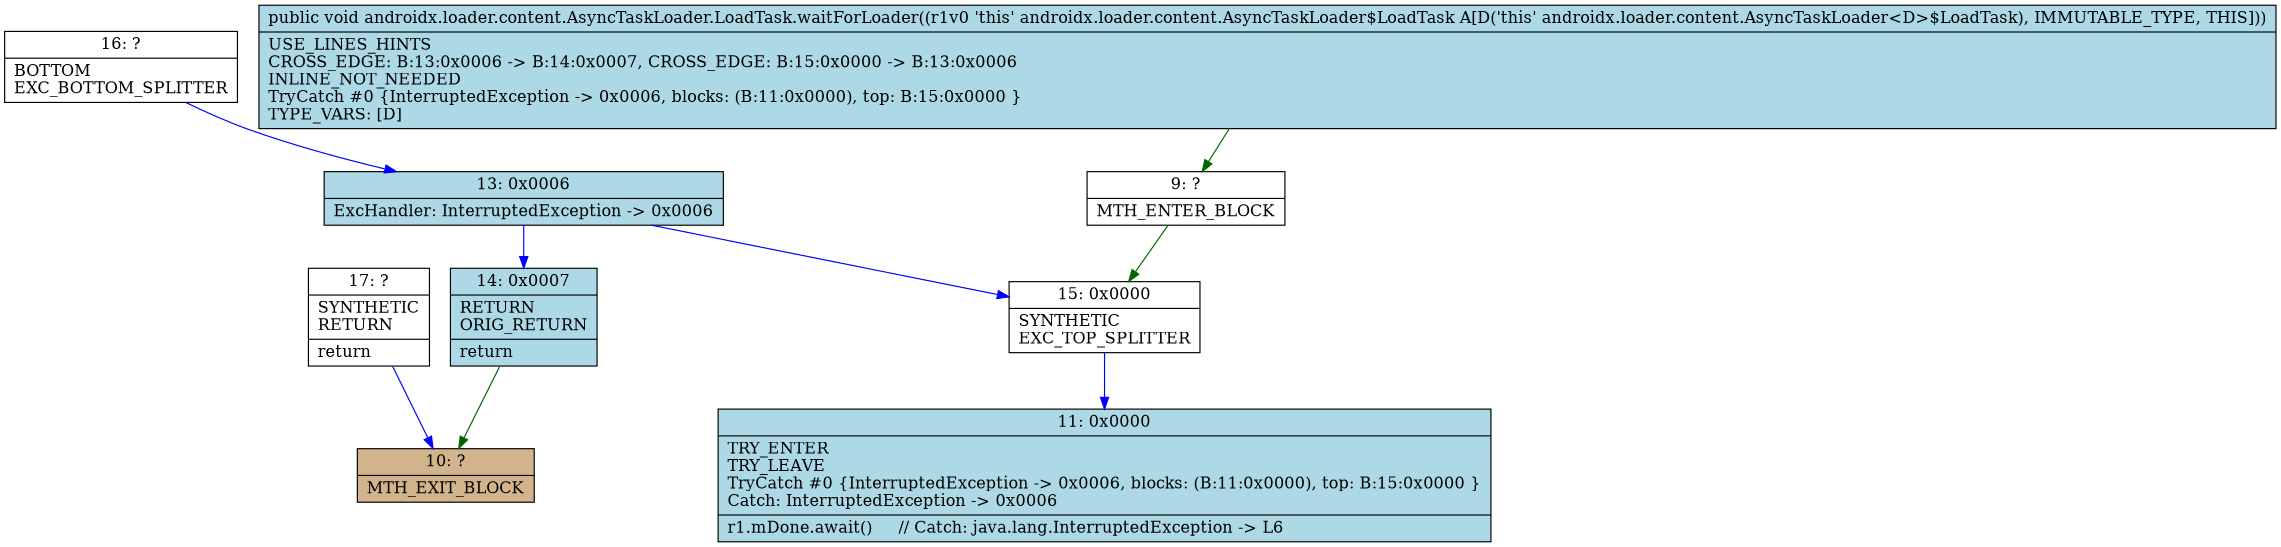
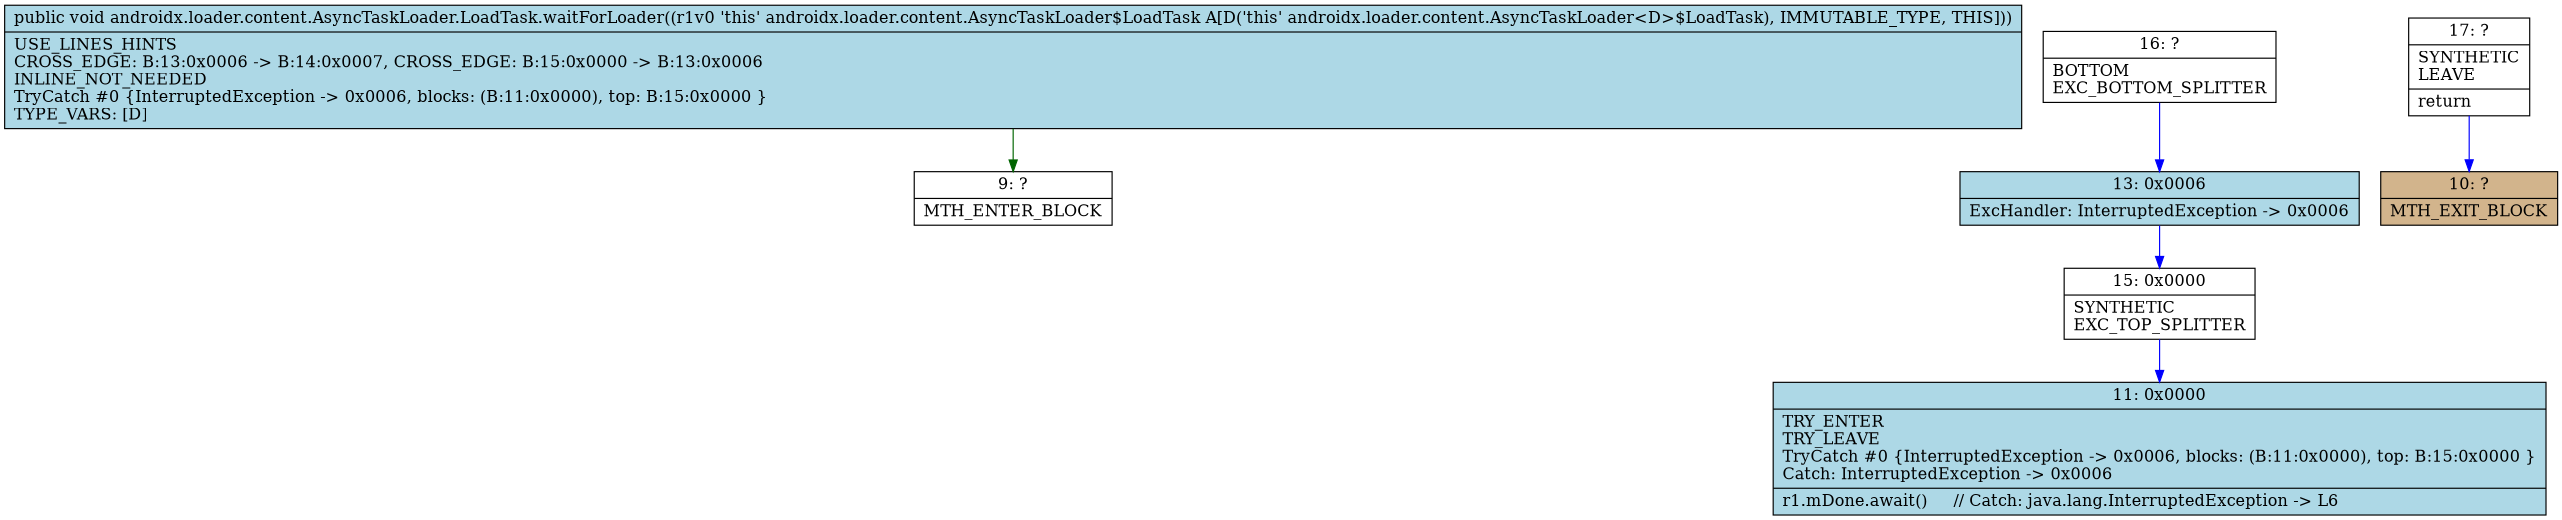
(1152, 248) -> none
(524, 317) -> none
(356, 325) -> (2447, 75)
